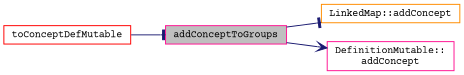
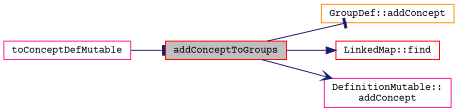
(391, 14) -> (388, 14)
(67, 35) -> (67, 50)
(226, 35) -> (226, 50)
none -> (388, 50)
